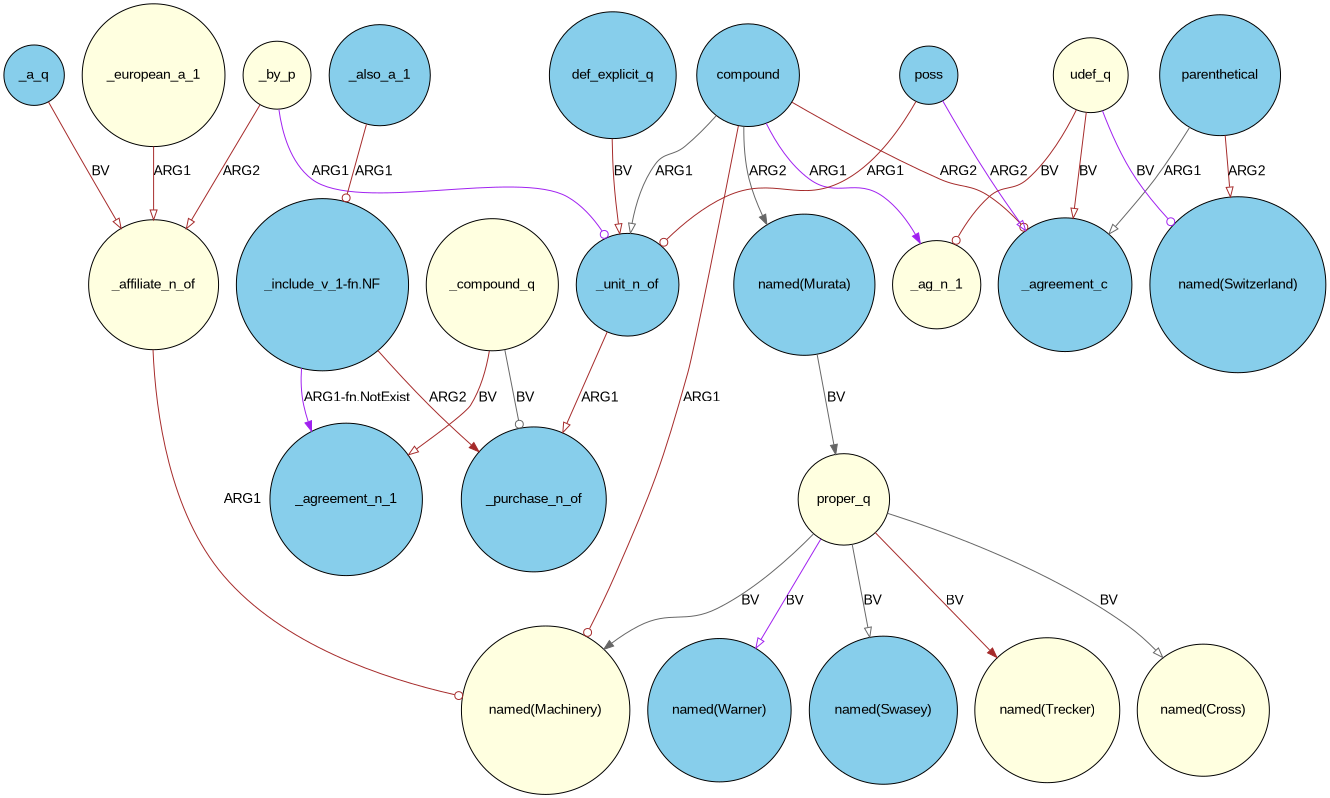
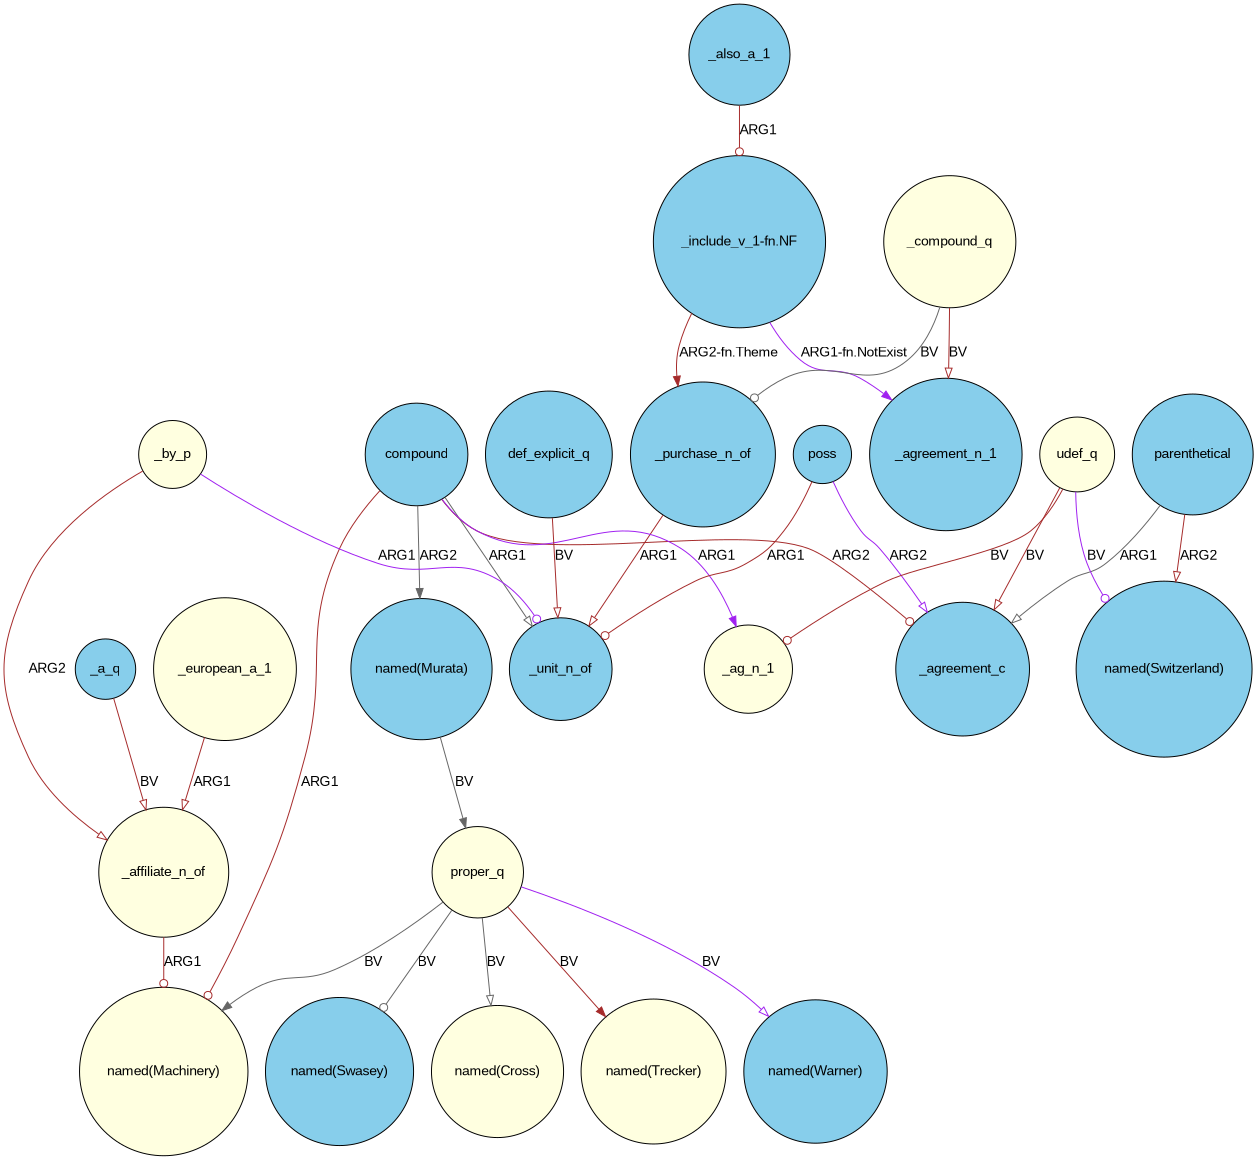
(587, 378) -> (629, 566)
(448, 398) -> (729, 353)
(860, 586) -> (419, 957)
